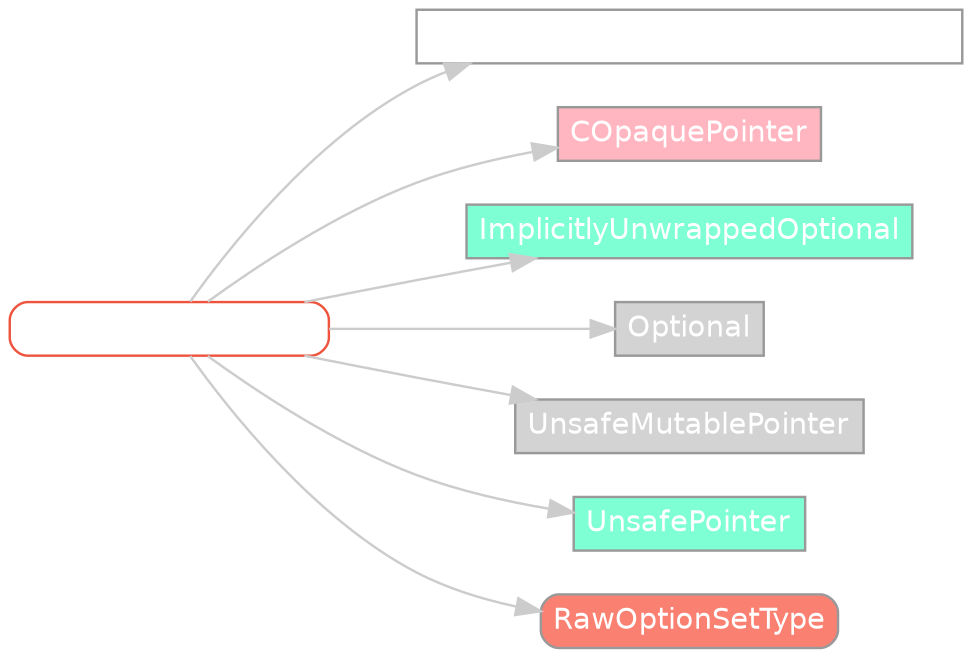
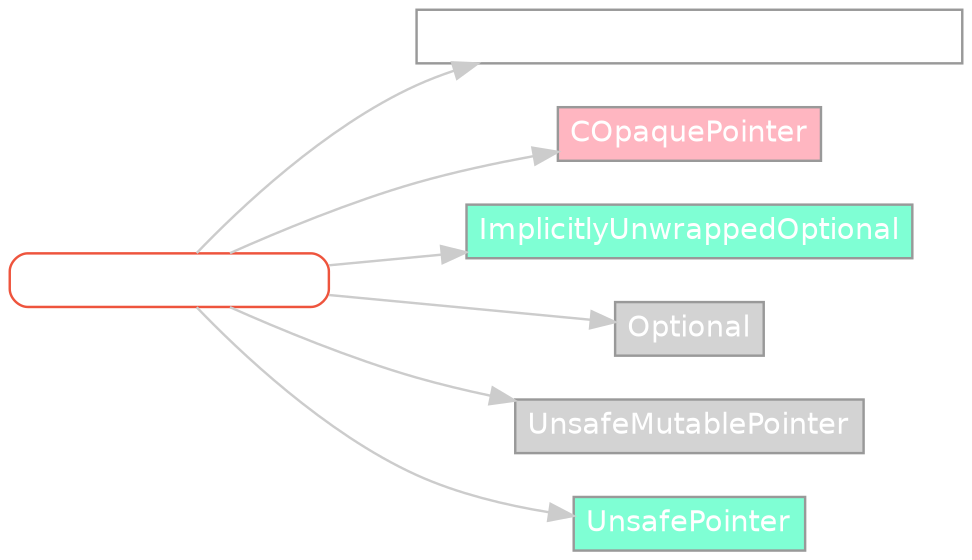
(689, 621) -> none
